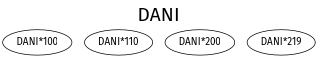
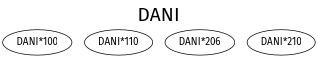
(200, 42) -> (200, 42)
(281, 42) -> (281, 42)
